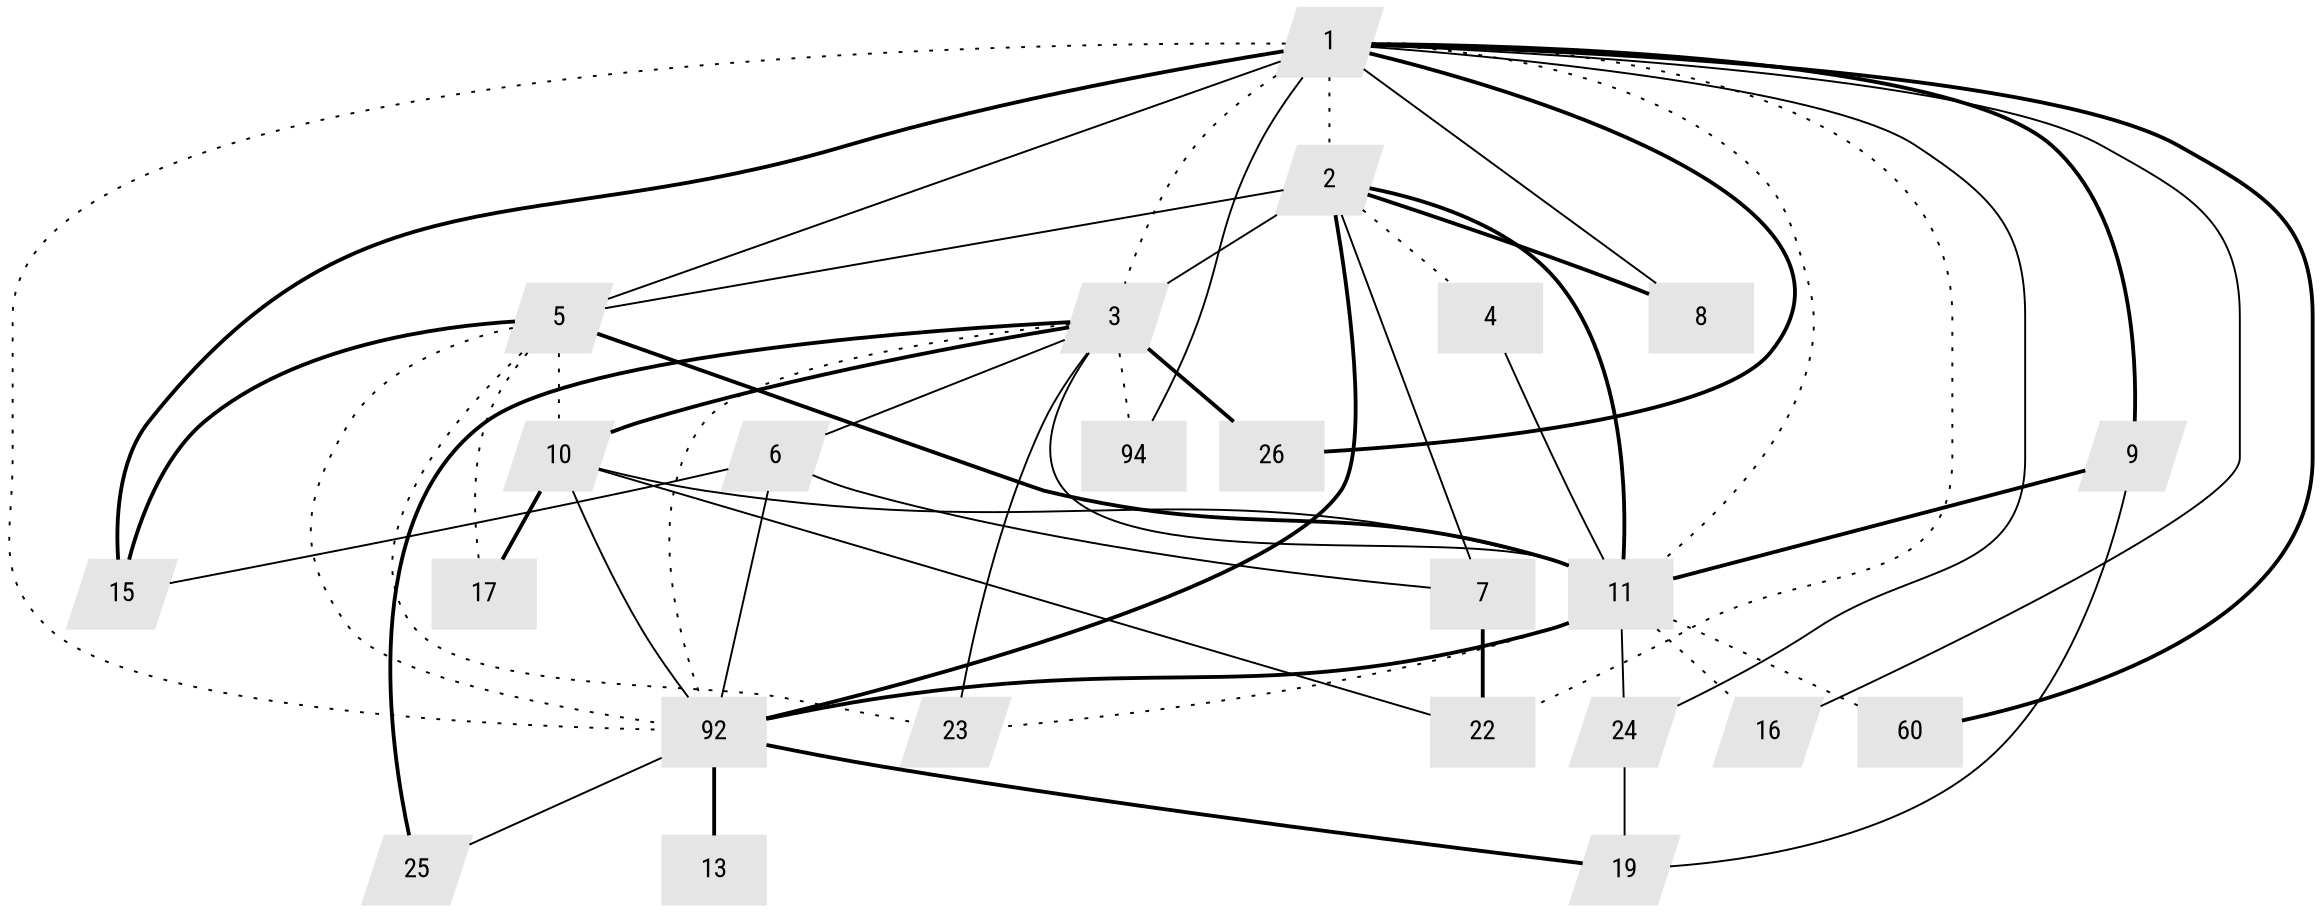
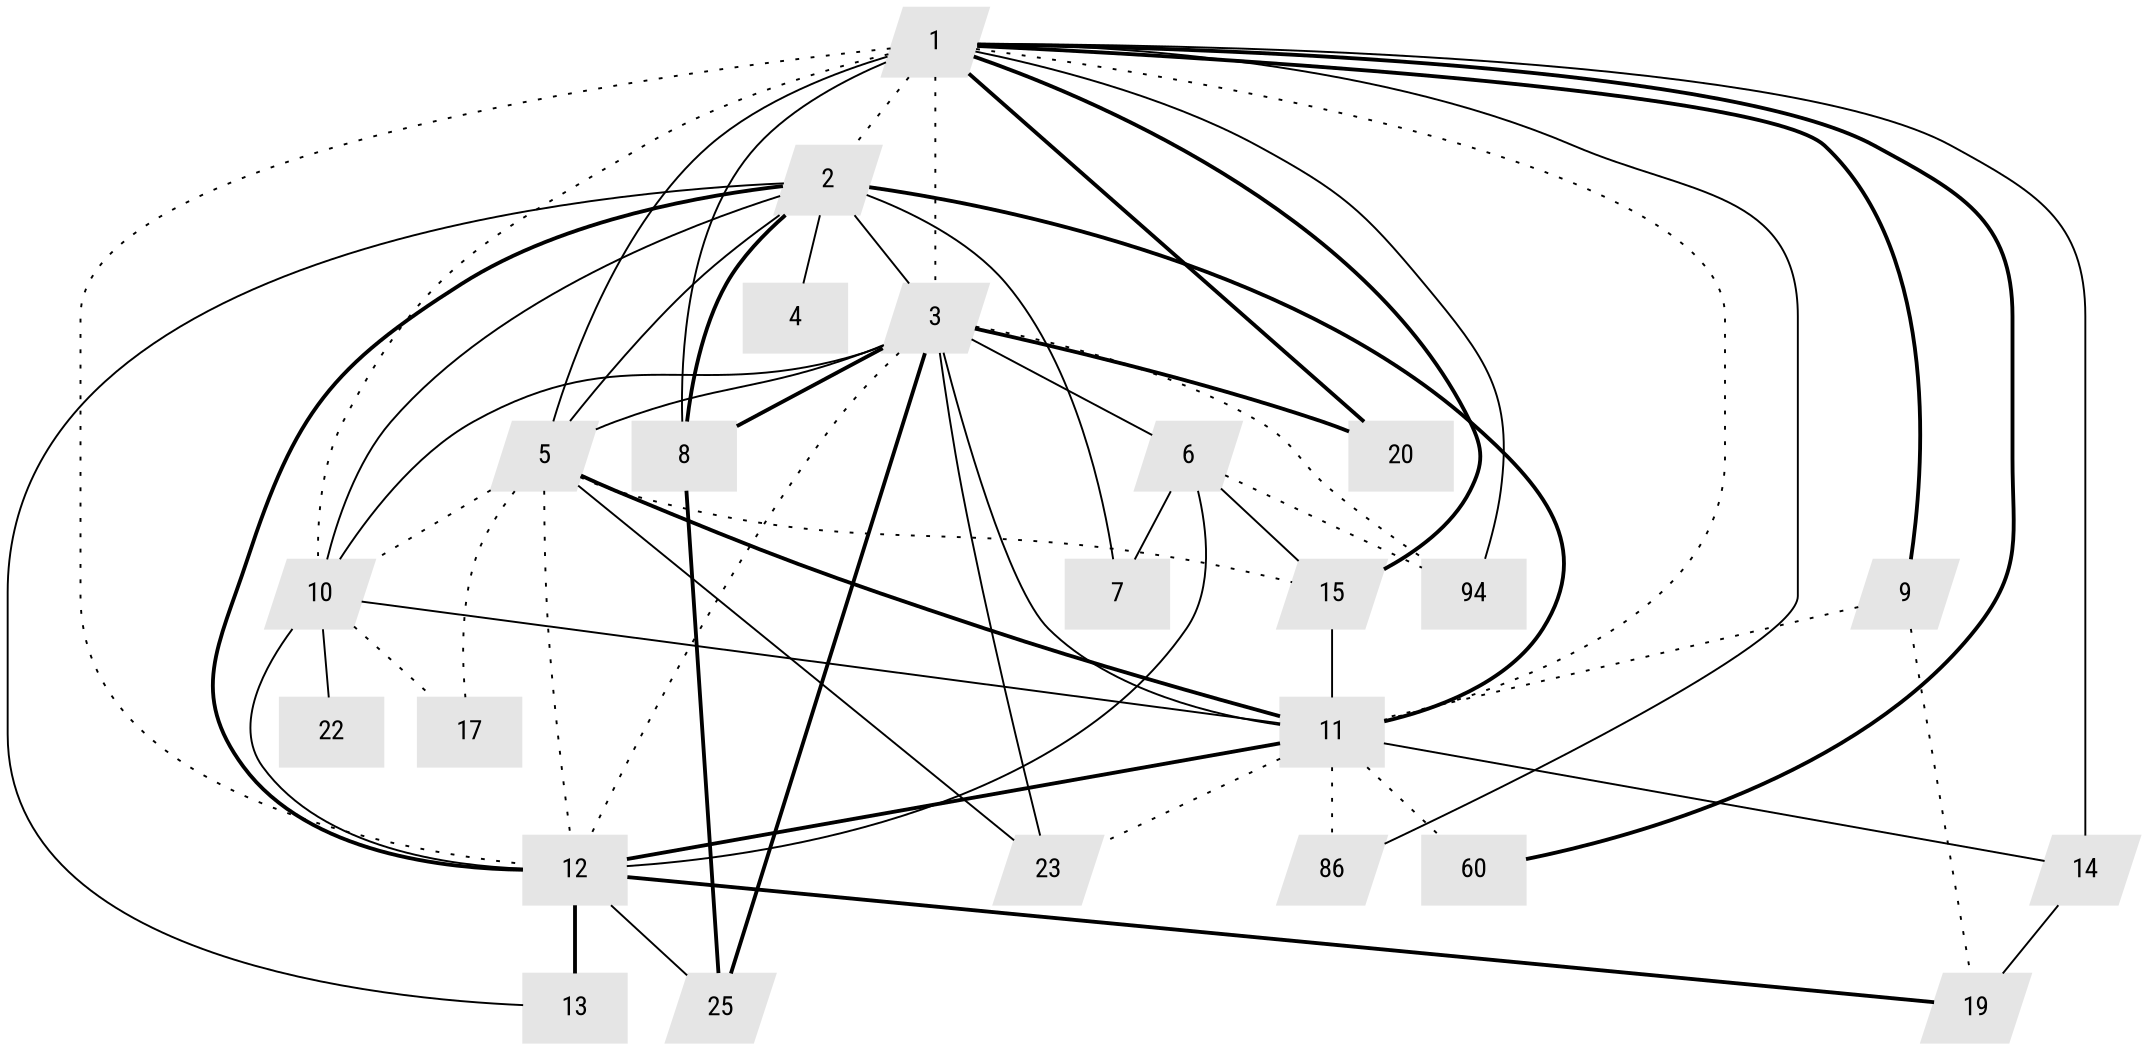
(1407, 247) -> (812, 249)
(1947, 293) -> (500, 233)
none -> (506, 324)
(838, 372) -> (580, 382)
(277, 376) -> (935, 536)
none -> (740, 387)
none -> (810, 387)
(1272, 456) -> (1401, 456)
(1553, 457) -> (1332, 663)
none -> (27, 505)
none -> (1324, 521)
(1879, 524) -> (1621, 663)
(520, 527) -> (394, 662)
(1483, 663) -> none
(501, 668) -> (763, 636)
none -> (702, 732)
(714, 732) -> (575, 870)
(1625, 732) -> (2085, 870)
(1768, 732) -> (1332, 870)
(1974, 770) -> (1941, 801)
